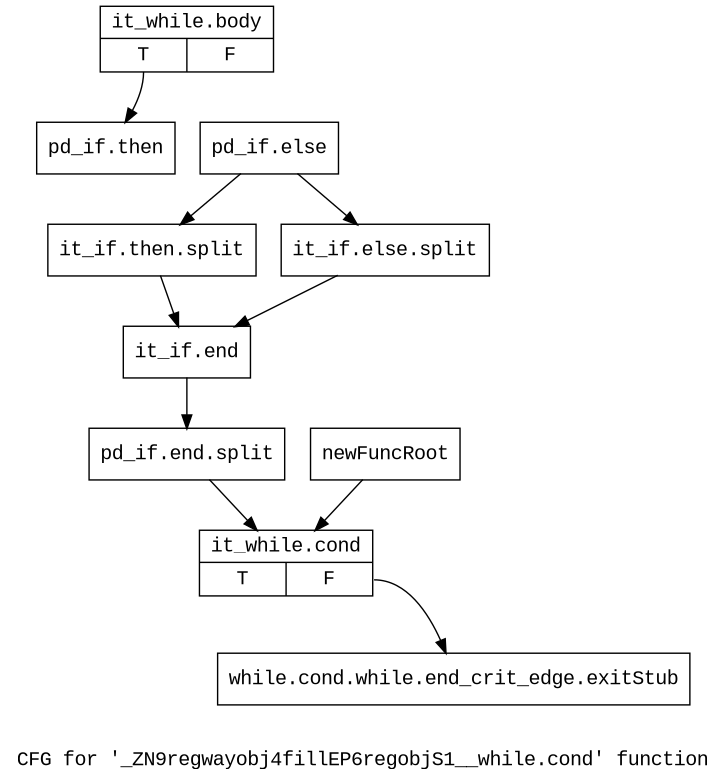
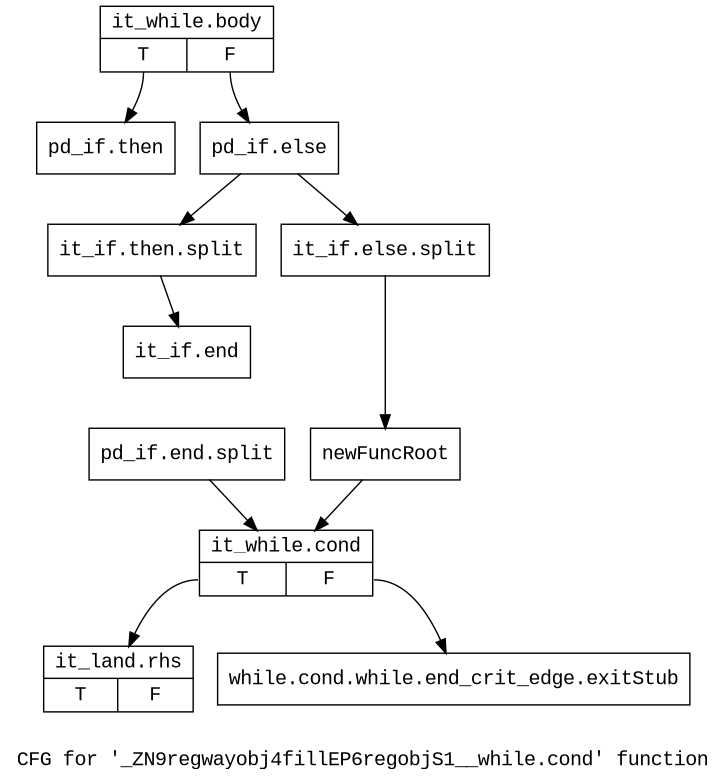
none -> (234, 92)
(292, 298) -> (385, 345)
(187, 396) -> none
none -> (118, 679)
